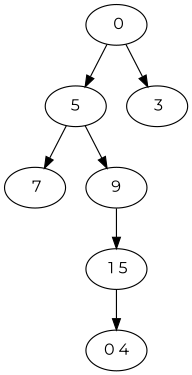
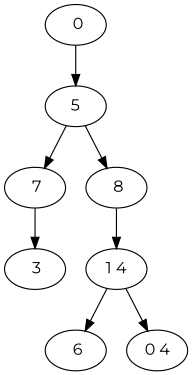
(134, 61) -> (35, 223)
(116, 188) -> (116, 188)
(116, 269) -> (116, 269)
none -> (76, 350)
